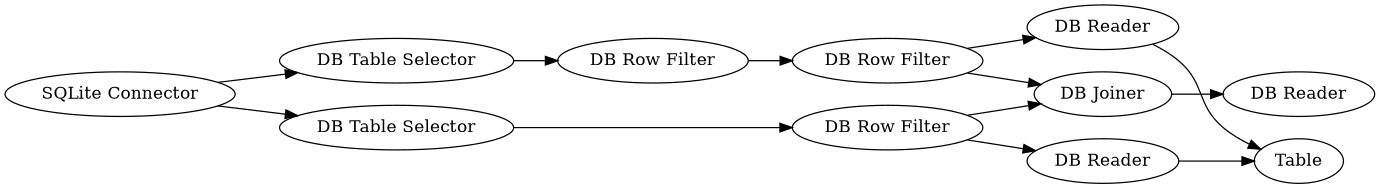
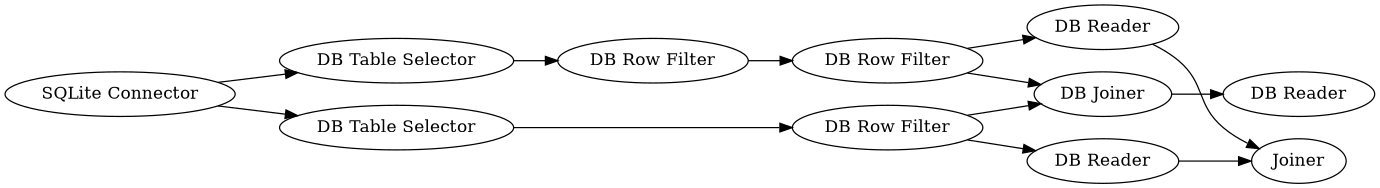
(1299, 161) -> (1299, 161)
